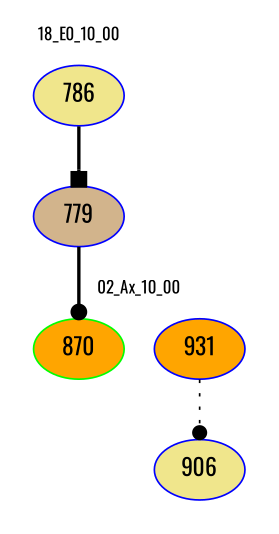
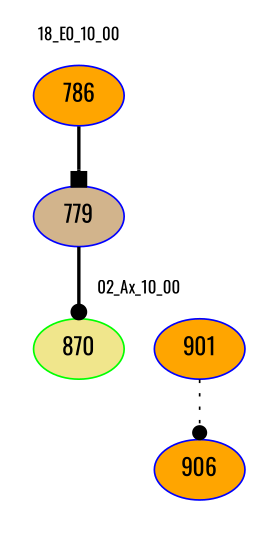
(79, 96) -> (79, 96)
(79, 349) -> (79, 349)
(200, 349) -> (200, 349)
(200, 470) -> (200, 470)
